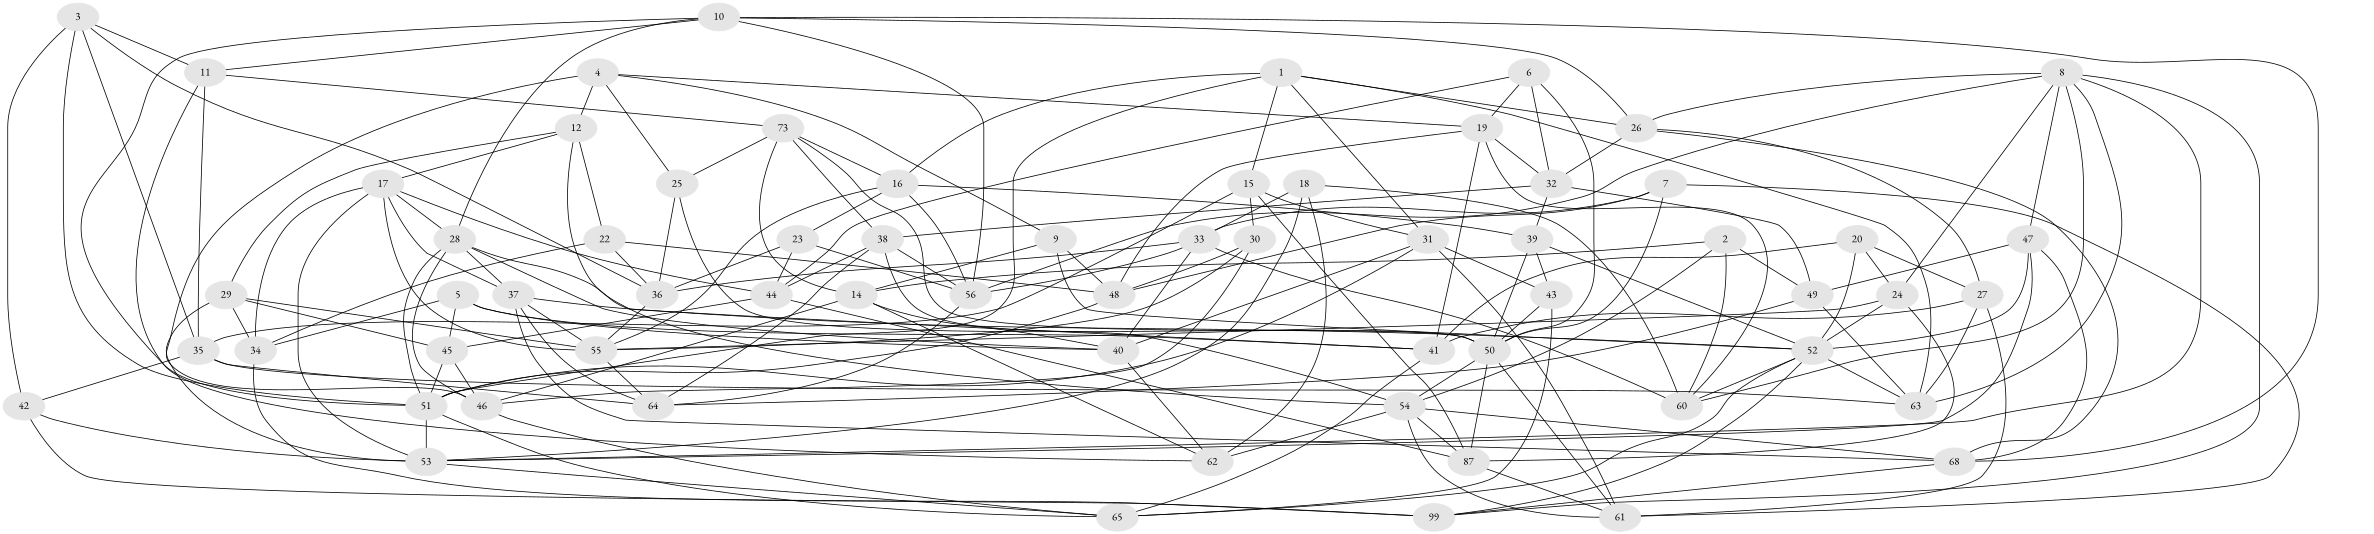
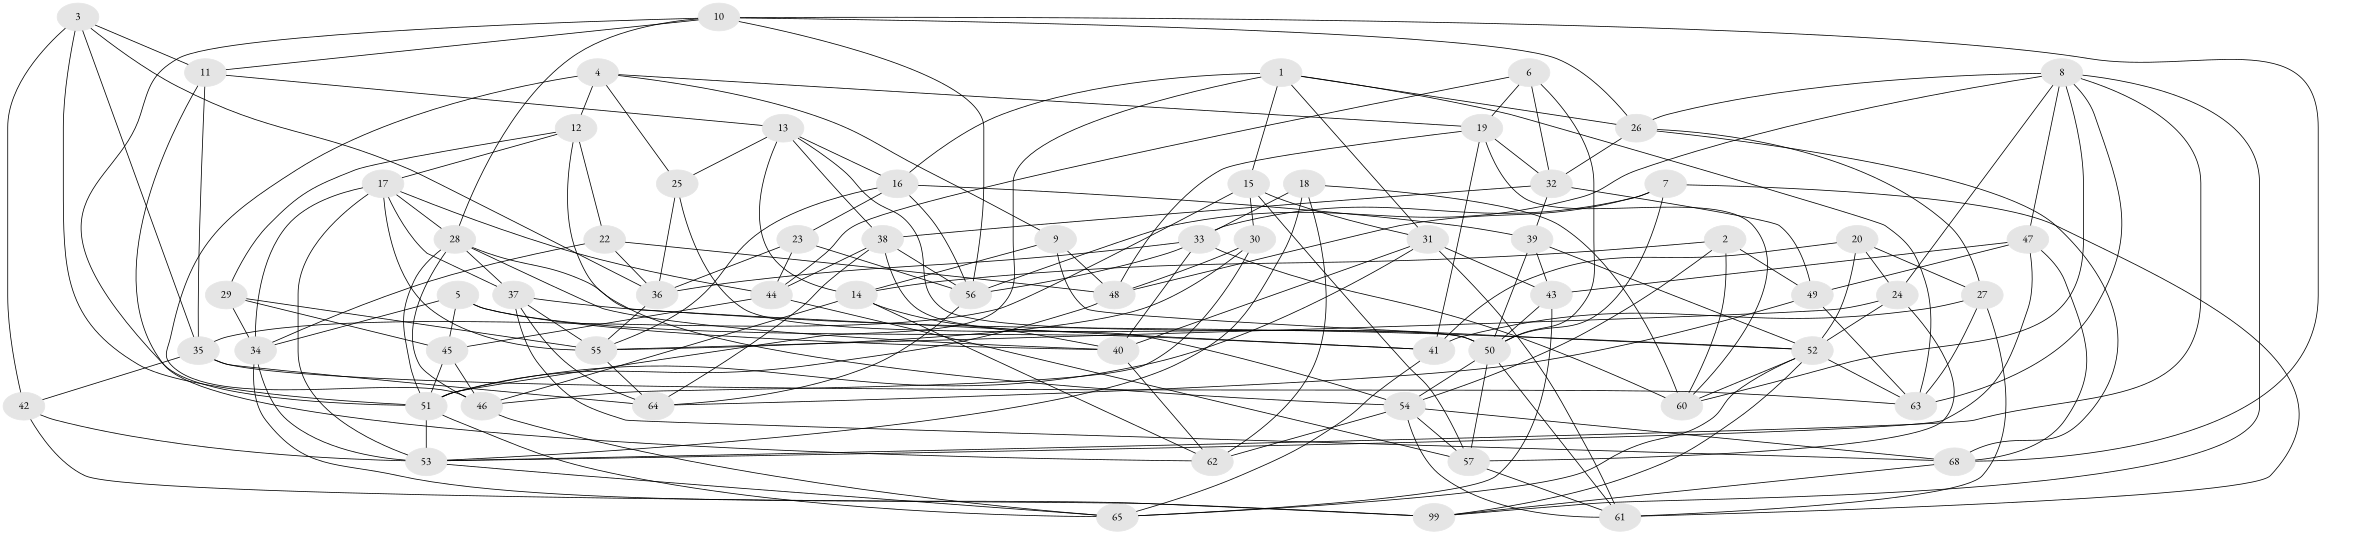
(783, 128) -> (783, 128)
(1953, 331) -> (1790, 267)
(238, 424) -> (314, 437)
(1469, 462) -> (1469, 462)
